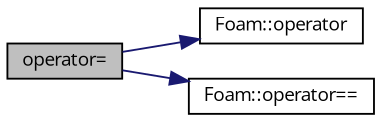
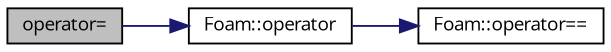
(146, 74) -> (376, 26)
